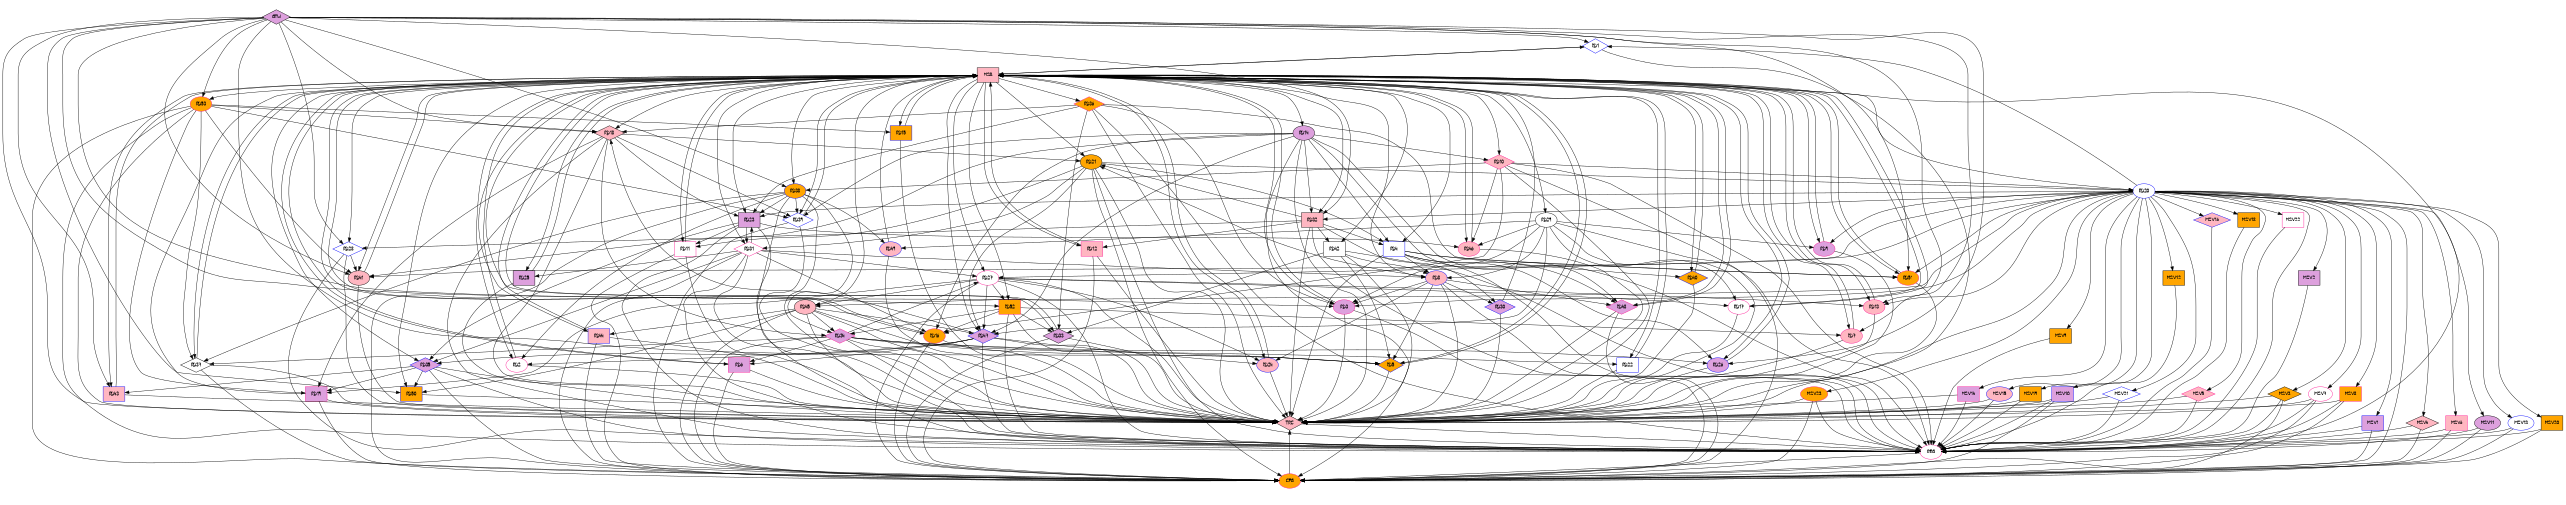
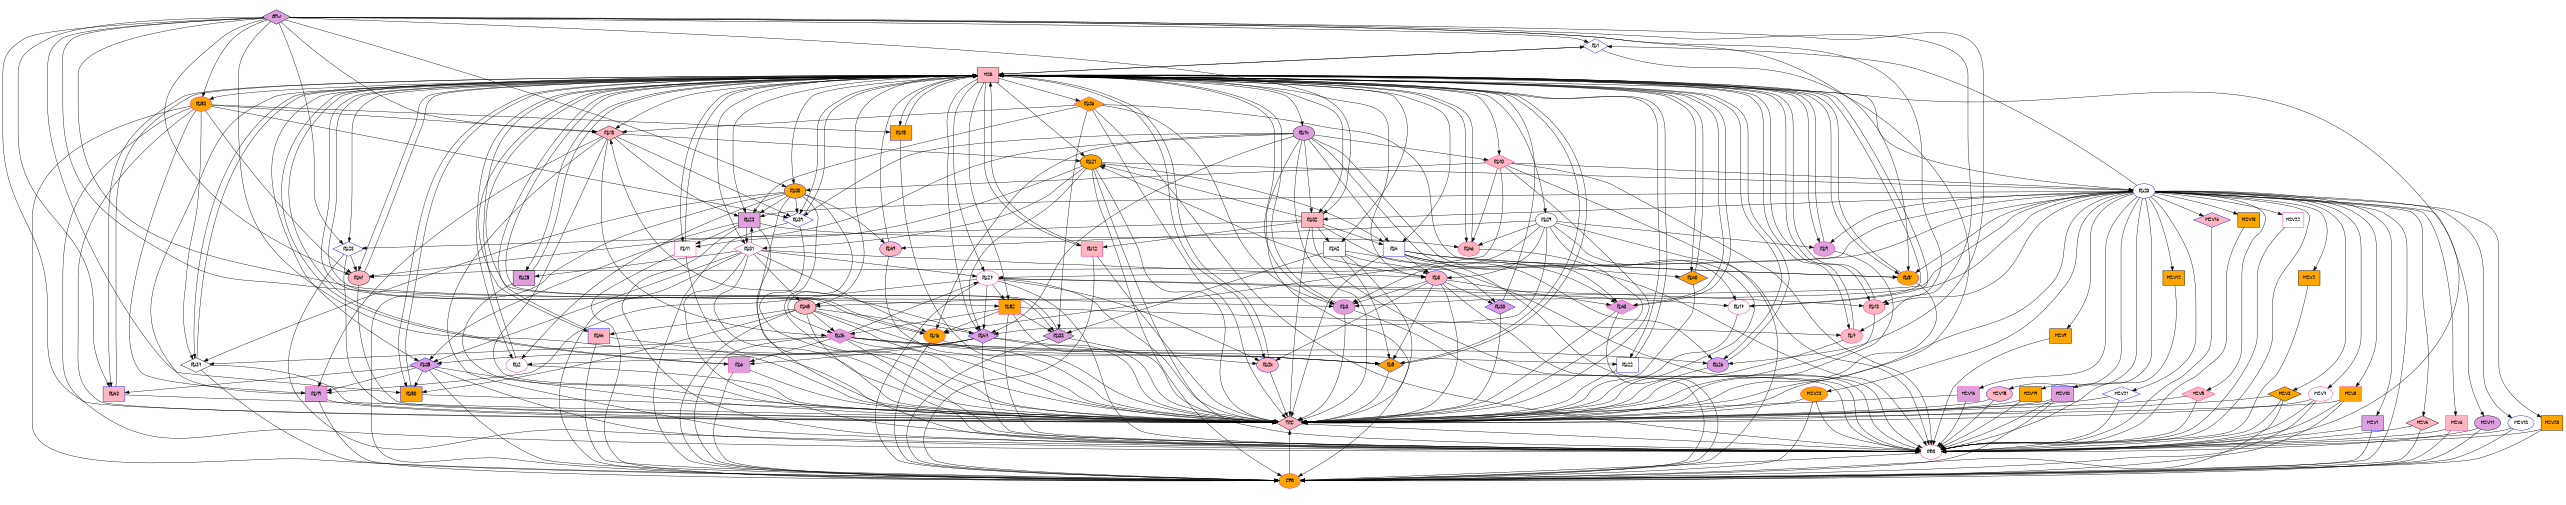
none -> (526, 99)
(2309, 278) -> (2309, 278)
(898, 292) -> (775, 276)
